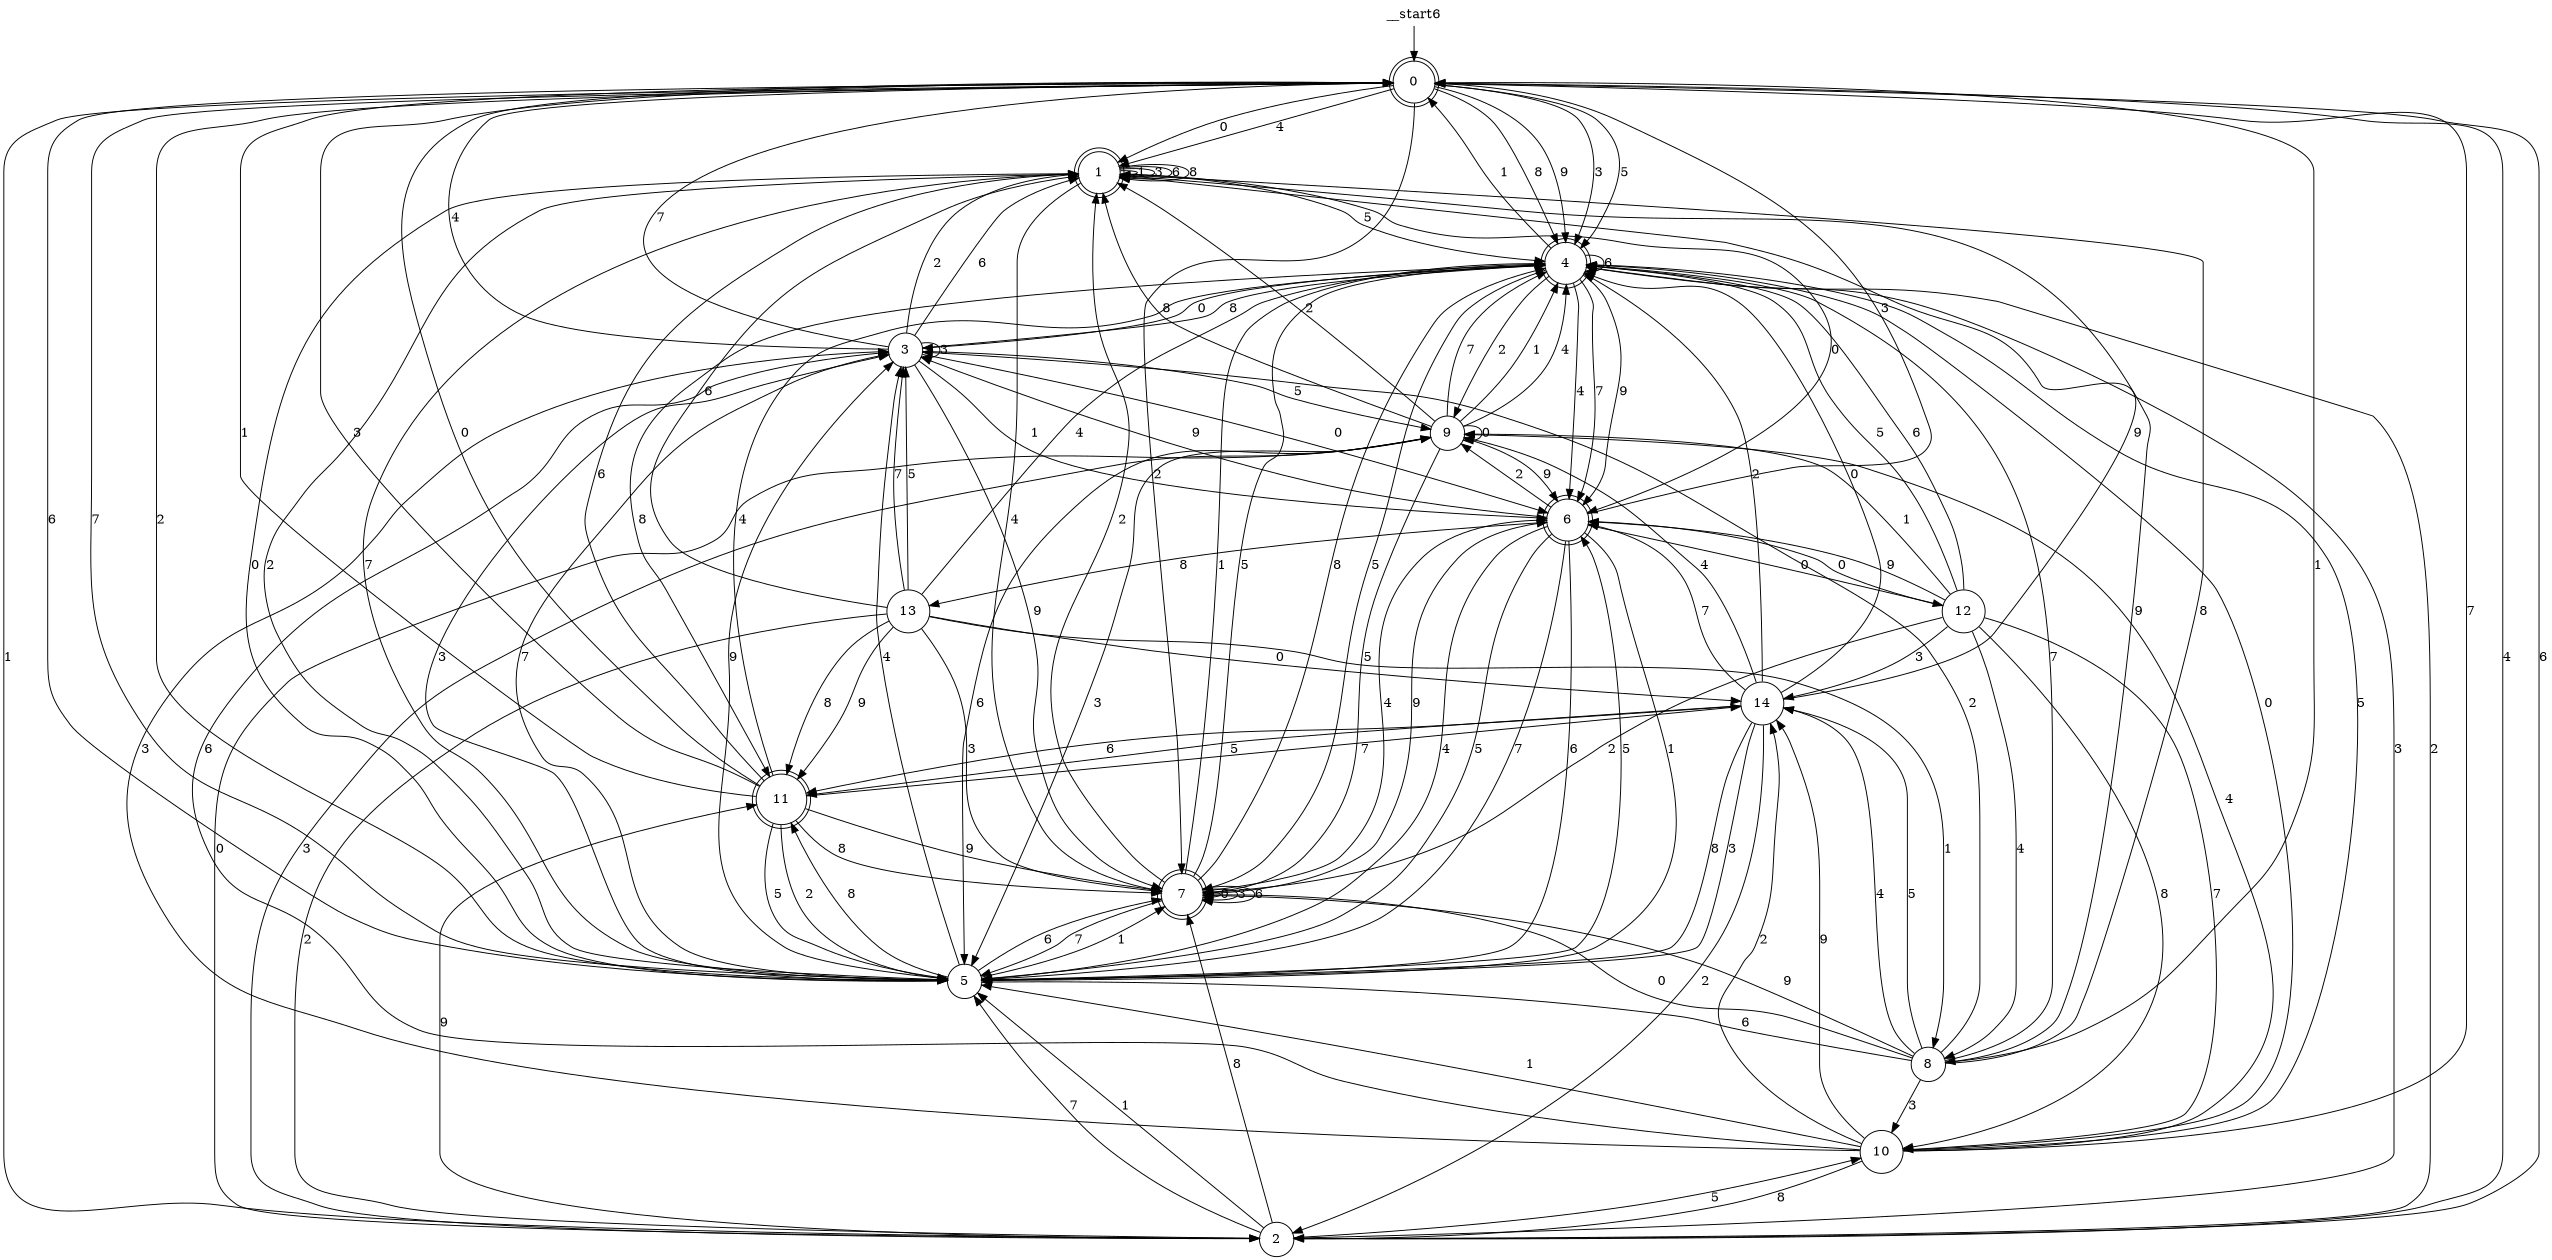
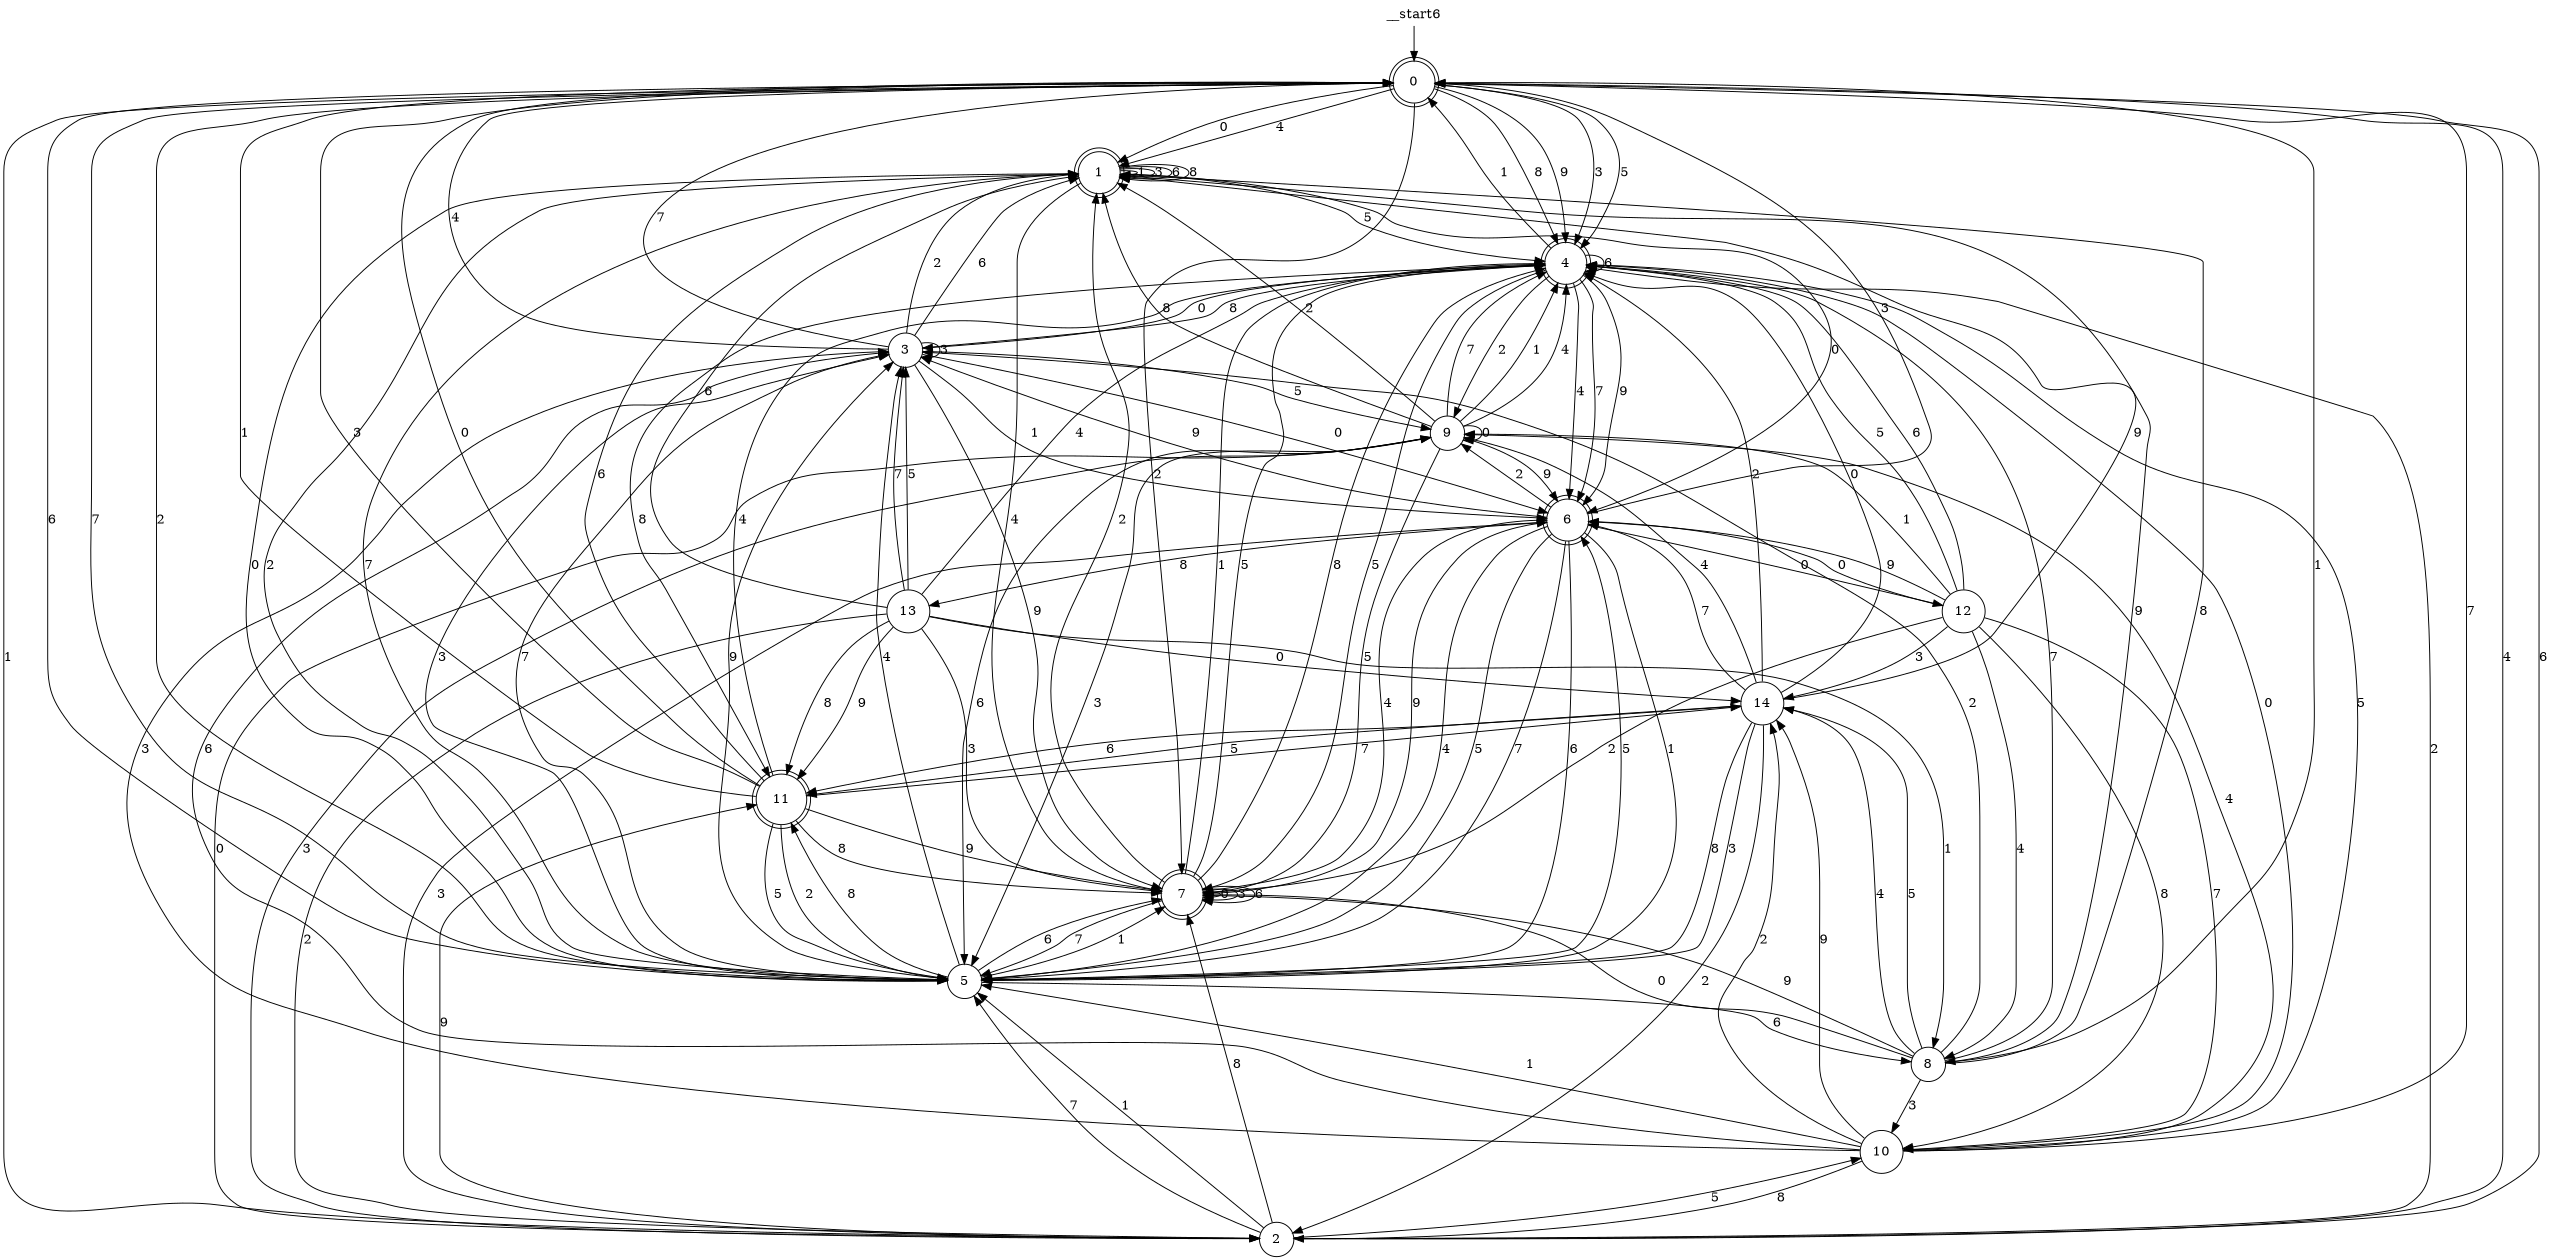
(2394, 978) -> (453, 858)
(1454, 995) -> (1447, 993)
